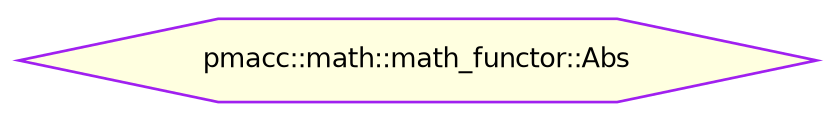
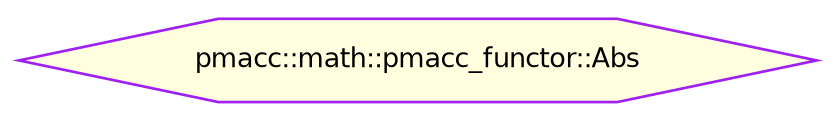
(418, 60) -> (418, 60)
